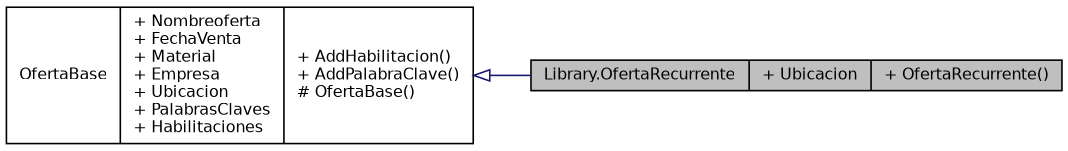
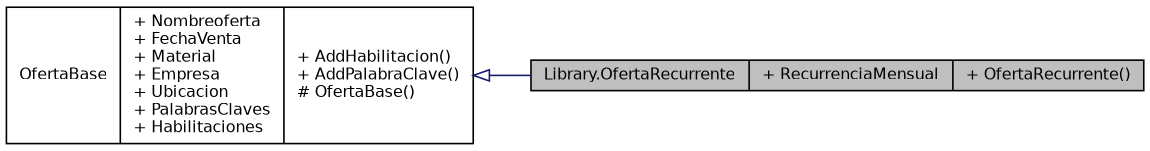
(810, 75) -> (851, 75)
